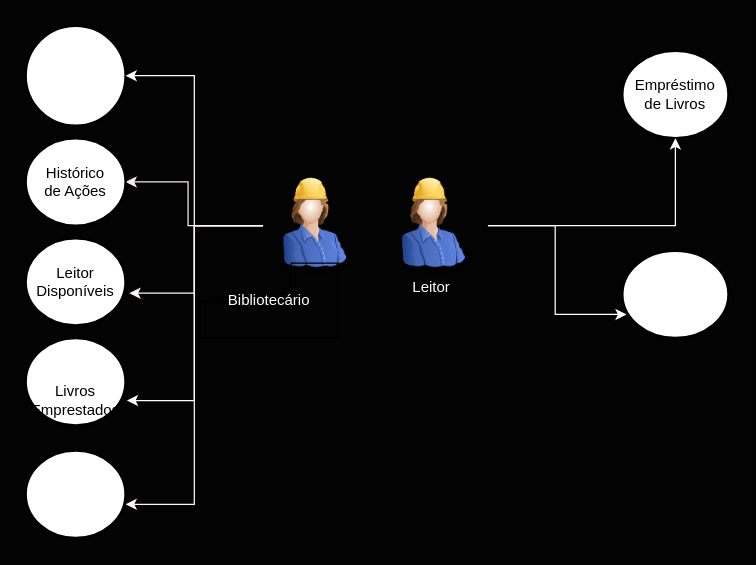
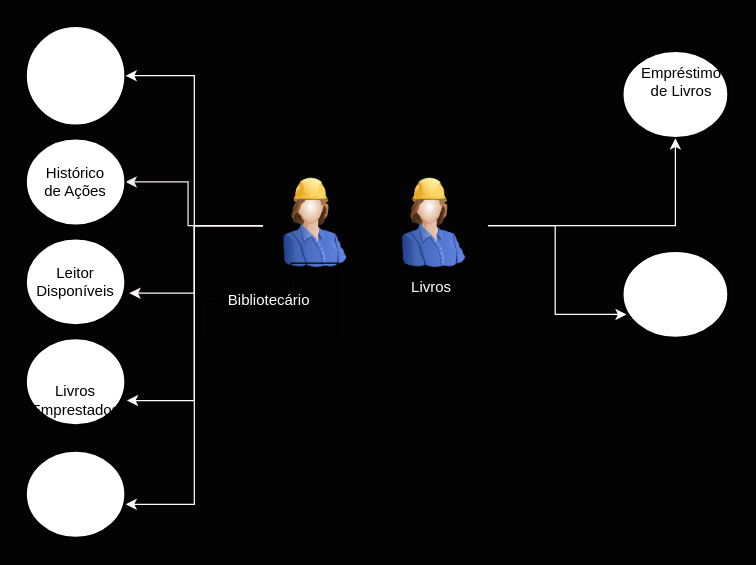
(676, 94) -> (682, 82)
(432, 288) -> (432, 288)
